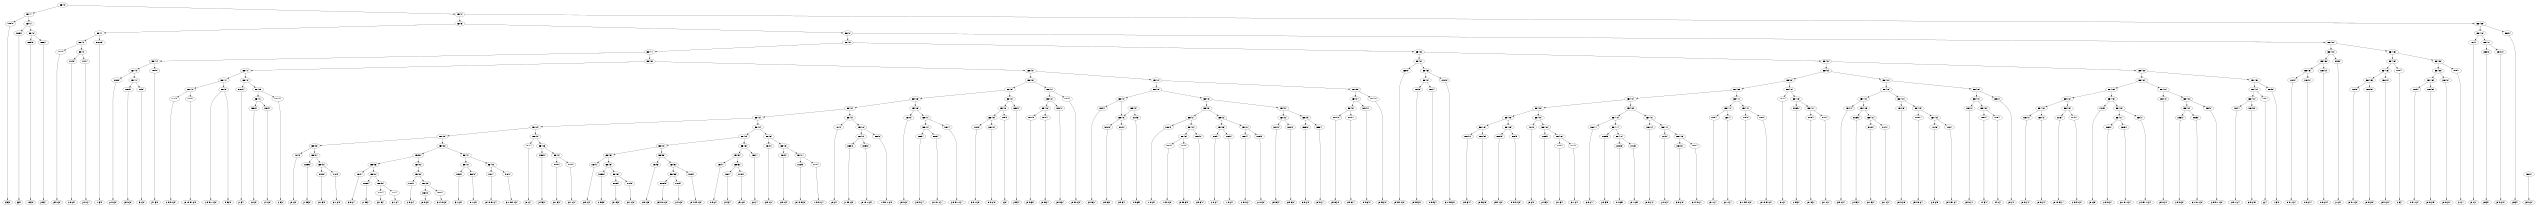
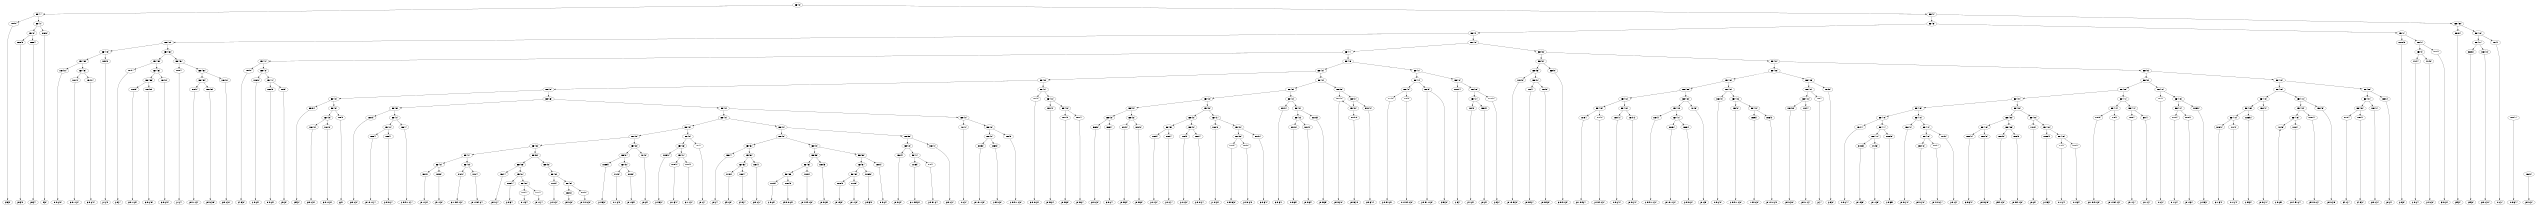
(1122, 108) -> (1294, 103)
(1351, 112) -> (1347, 104)
(1935, 164) -> (2278, 165)
